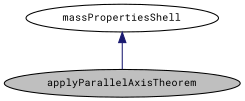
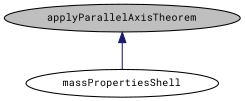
(122, 56) -> (122, 56)
